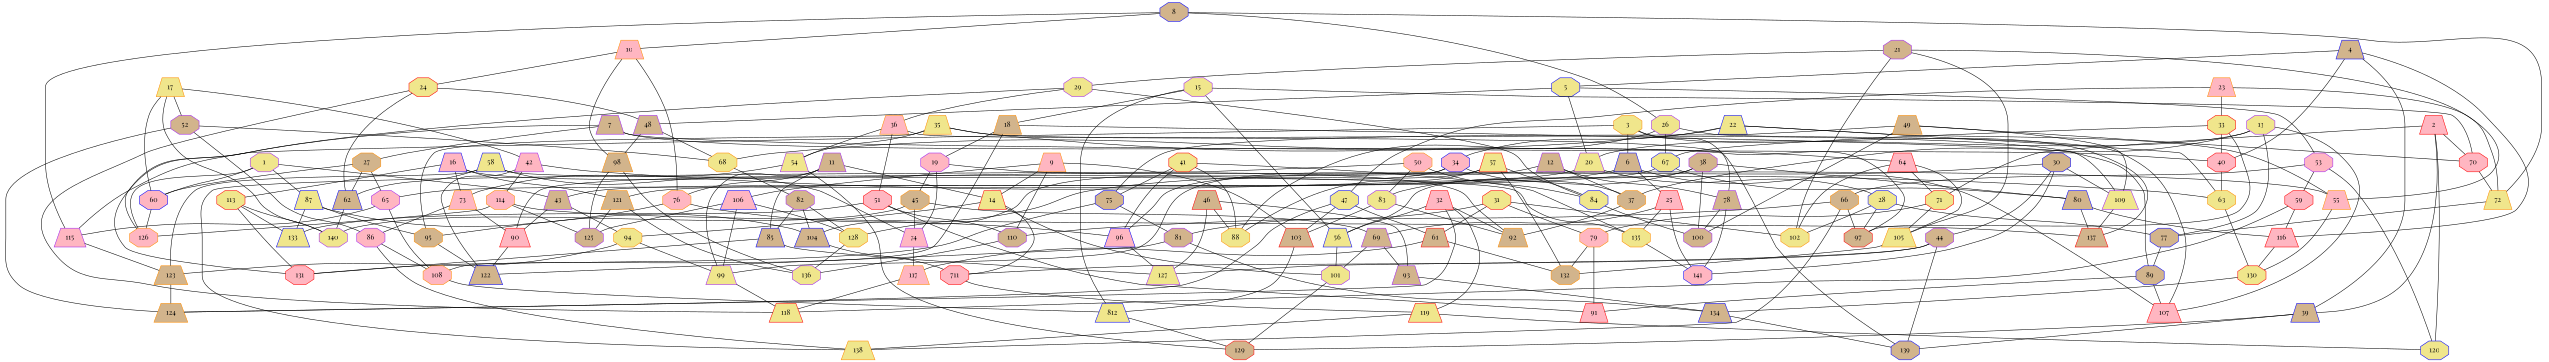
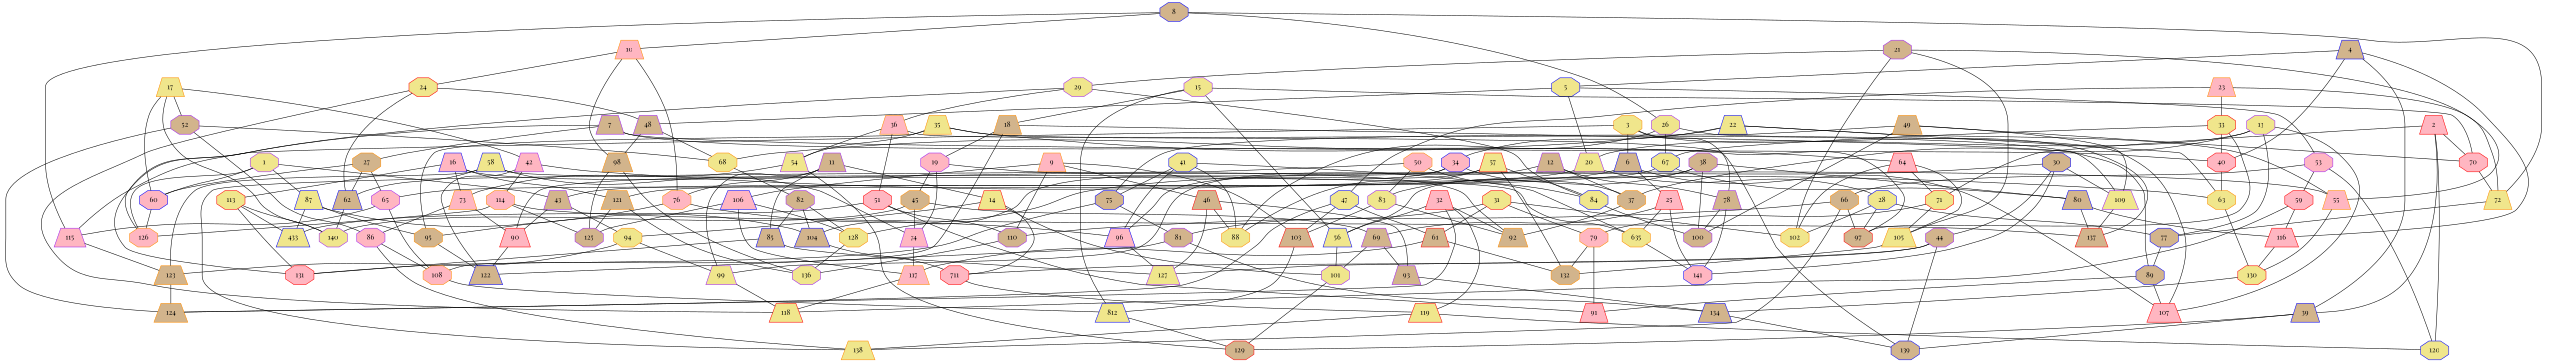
(1183, 162) -> (1183, 162)
(1021, 182) -> (1130, 181)
(293, 238) -> (293, 238)
(730, 238) -> (777, 255)
(1636, 238) -> (1636, 238)
